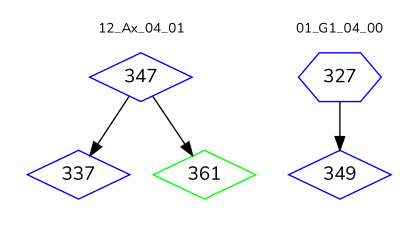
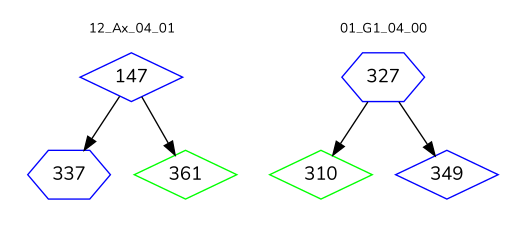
(141, 77) -> (131, 77)
(79, 175) -> (69, 175)
none -> (321, 175)
